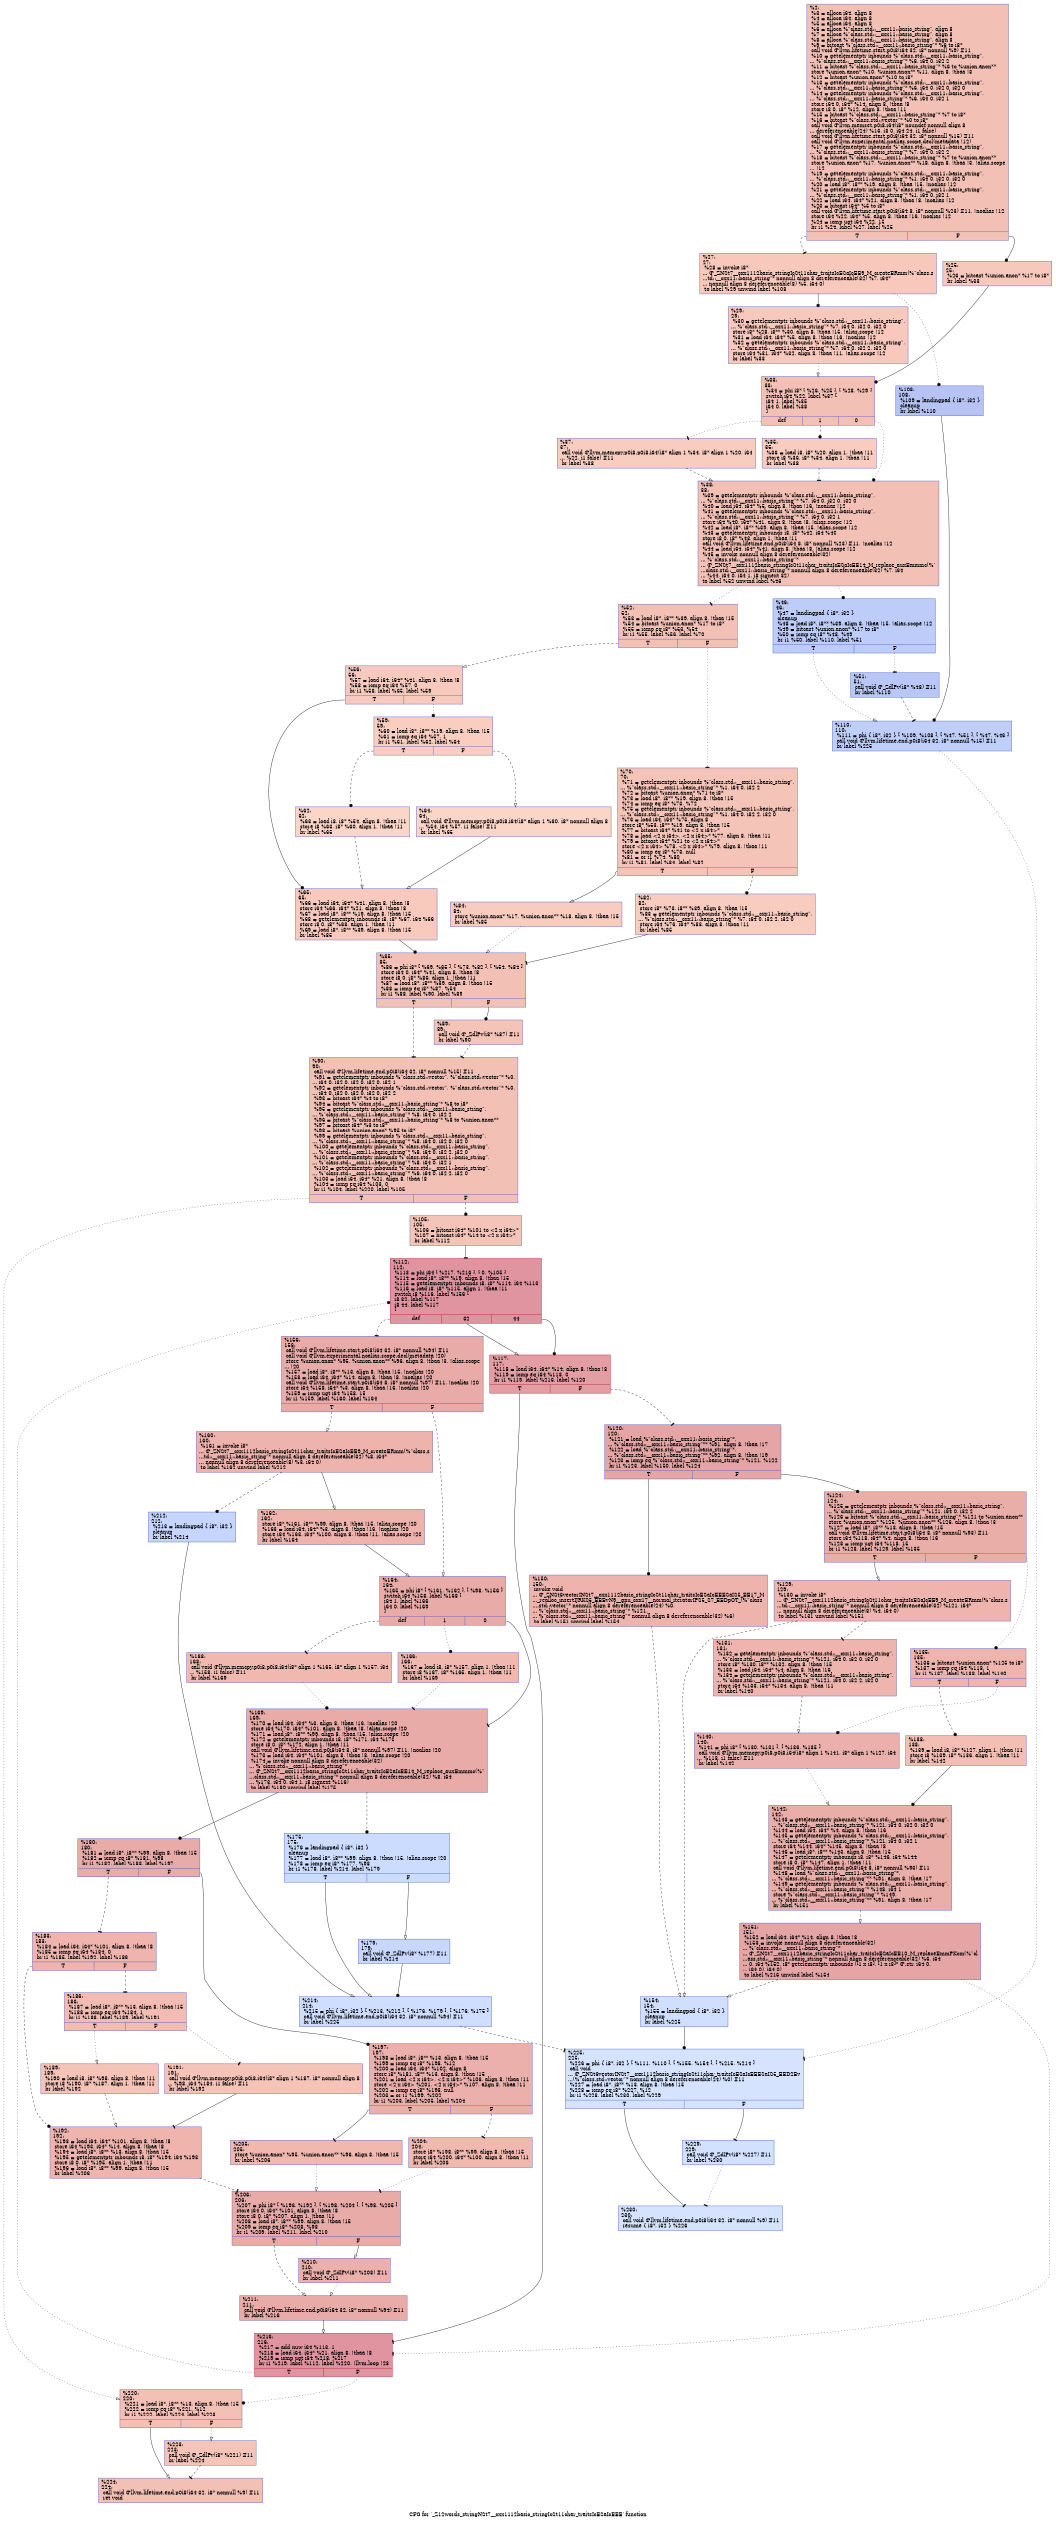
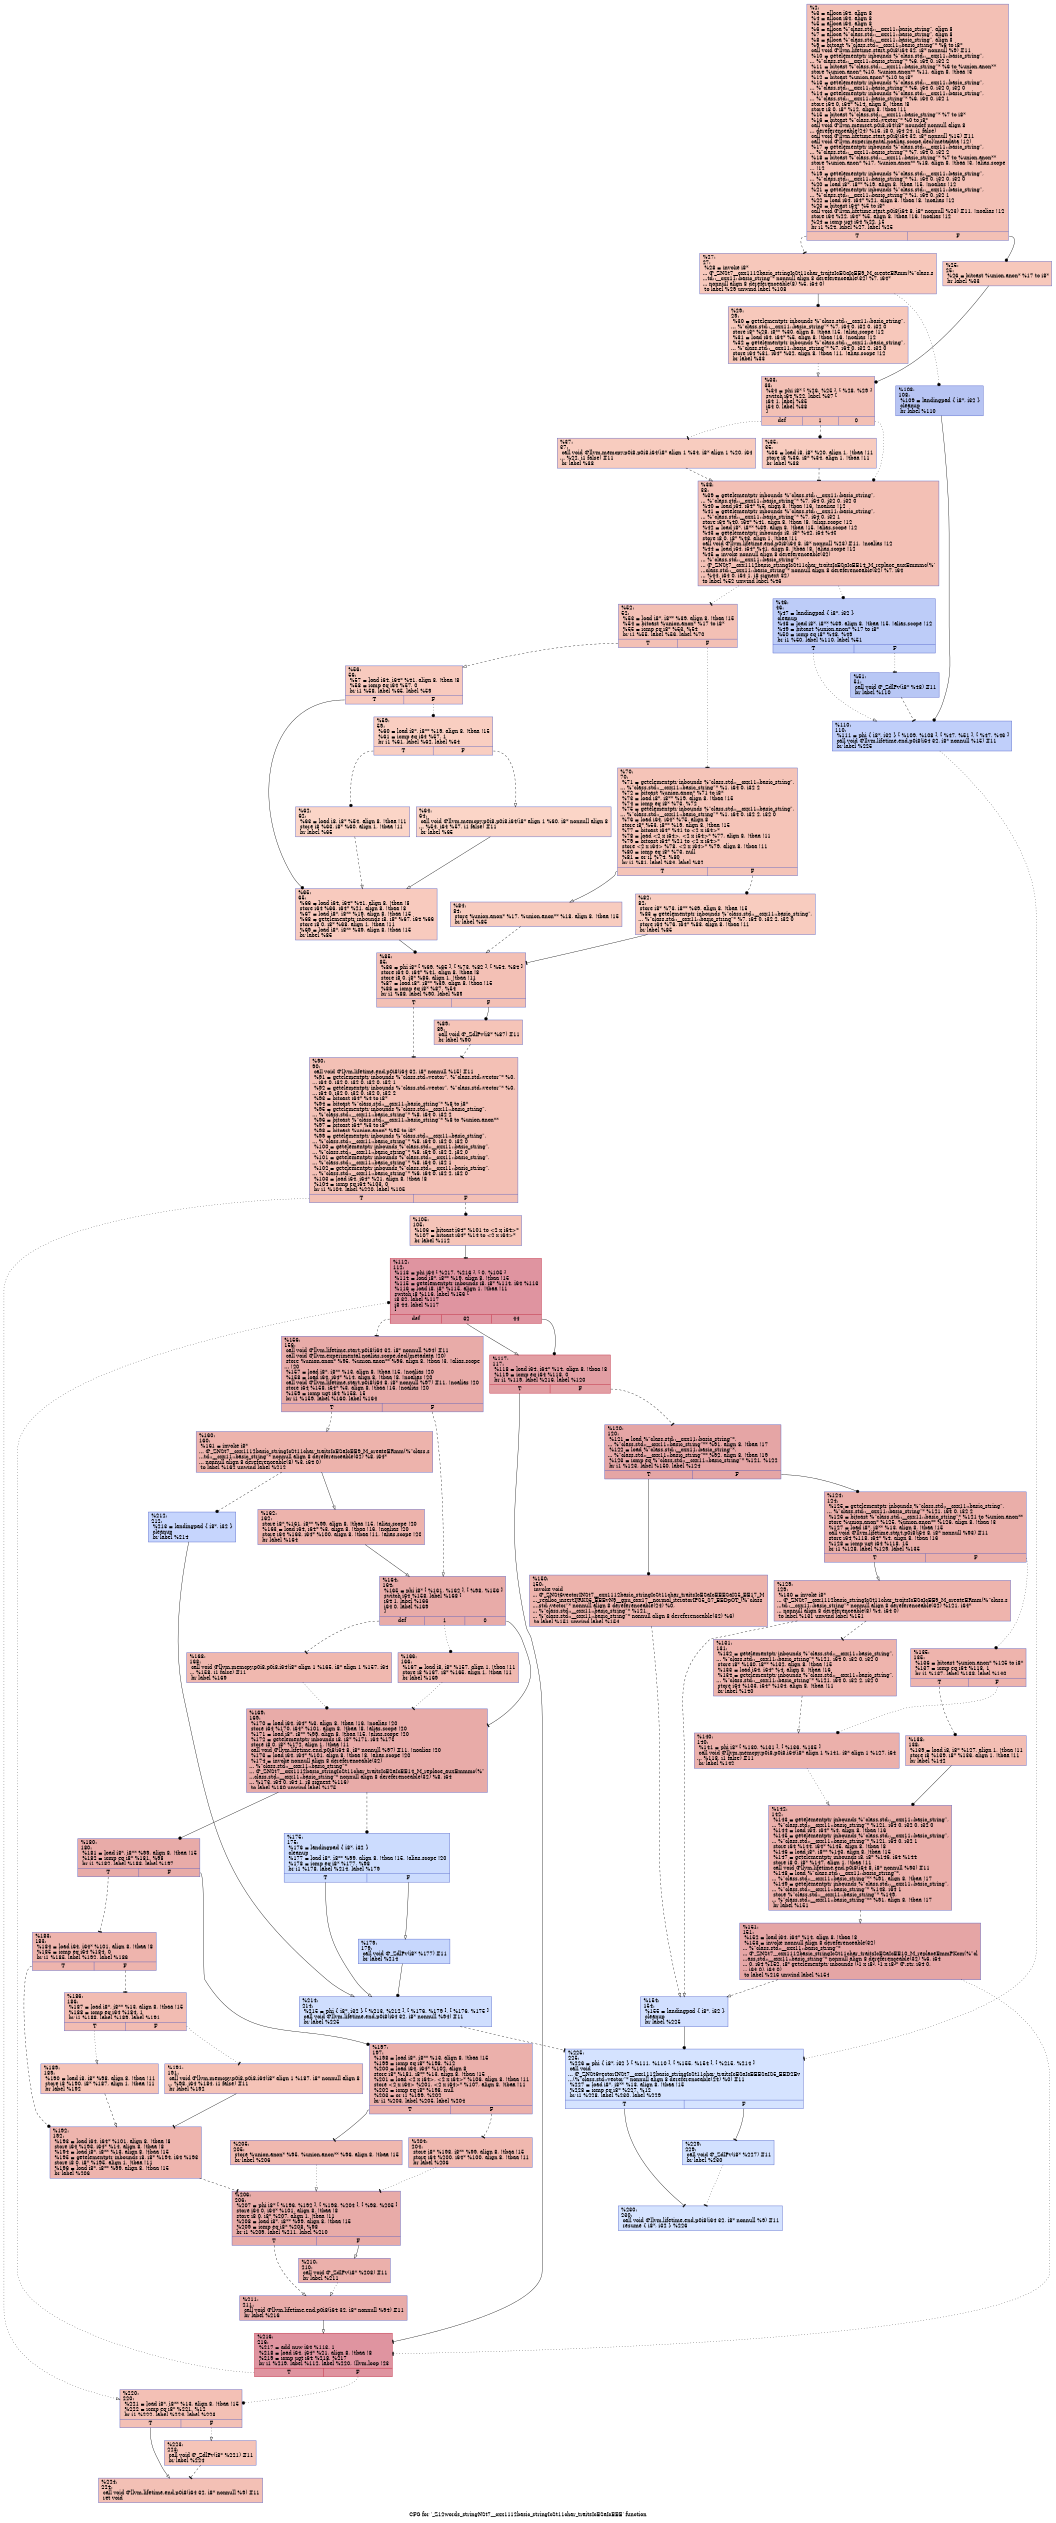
(505, 939) -> (505, 939)
